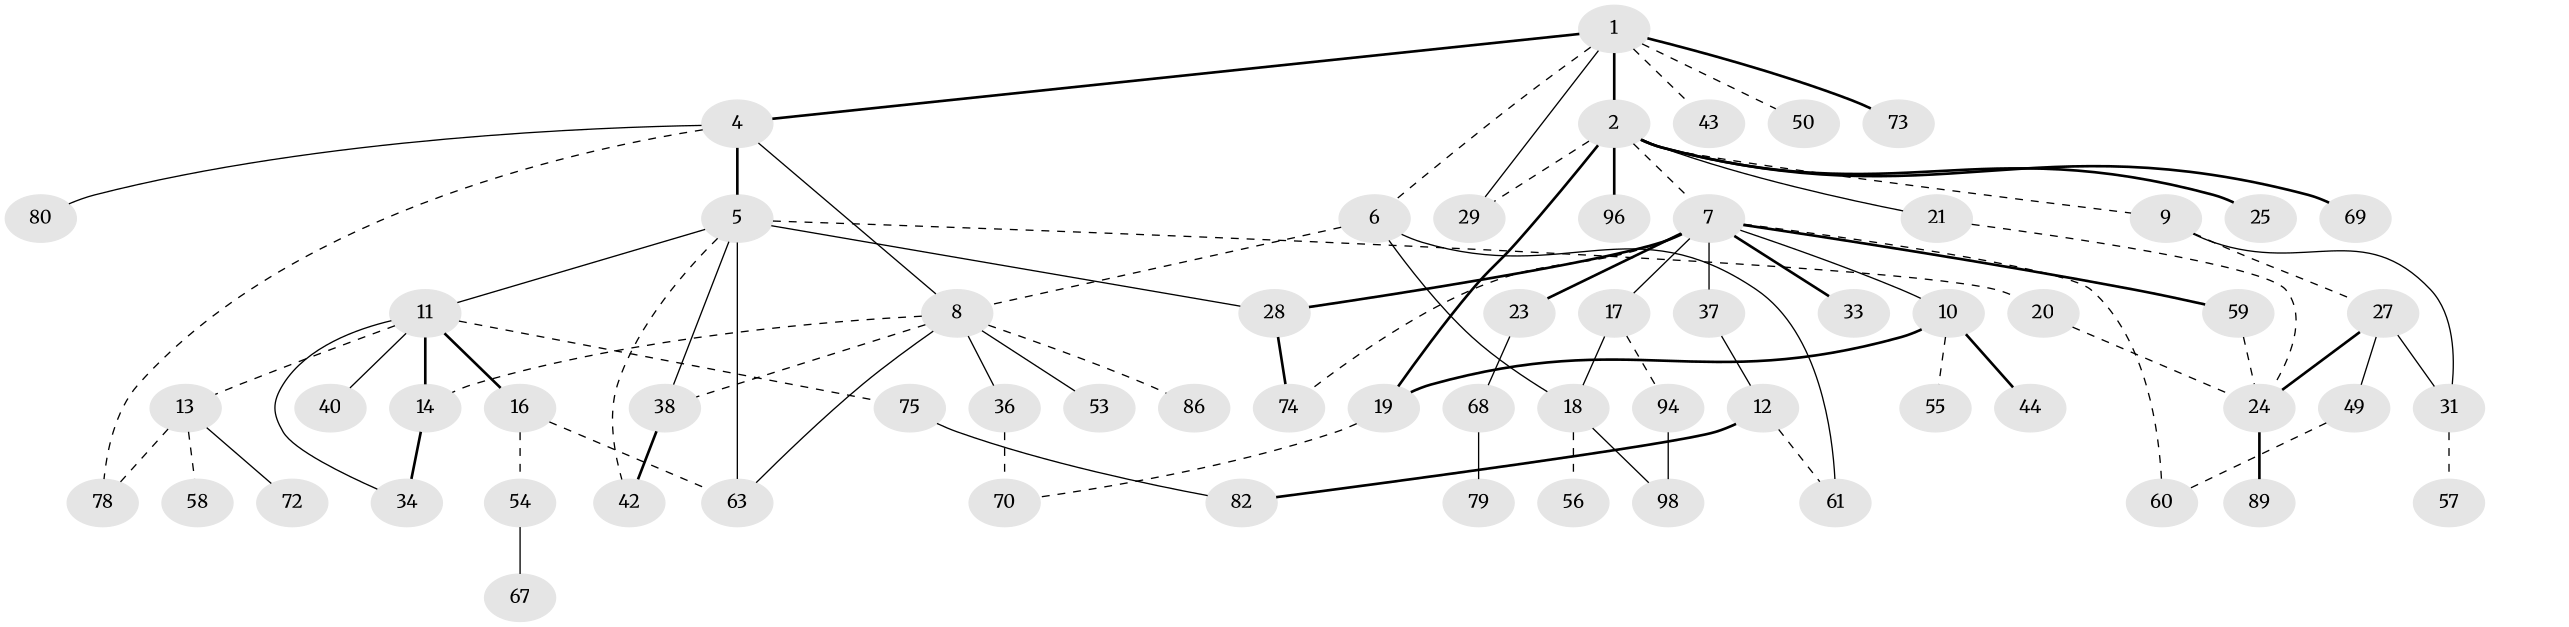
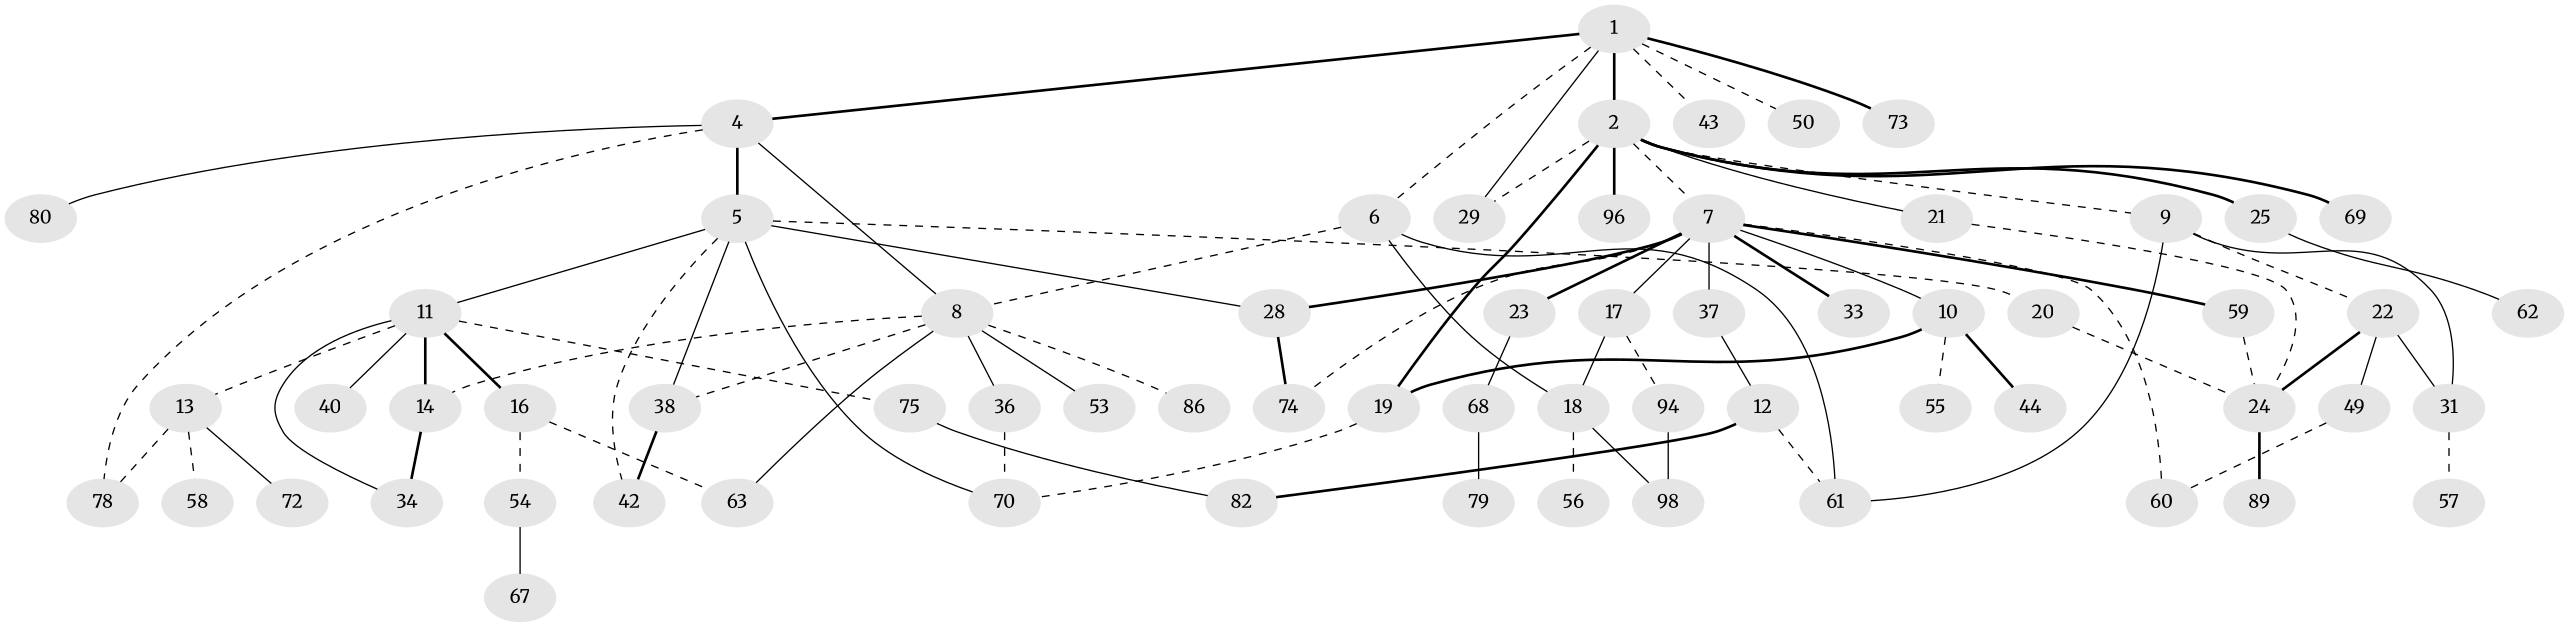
(2383, 313) -> (2383, 313)
none -> (2528, 313)
(737, 361) -> (819, 381)
none -> (2074, 435)
